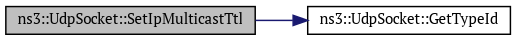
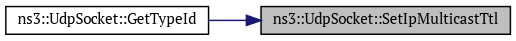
(274, 20) -> (227, 20)
